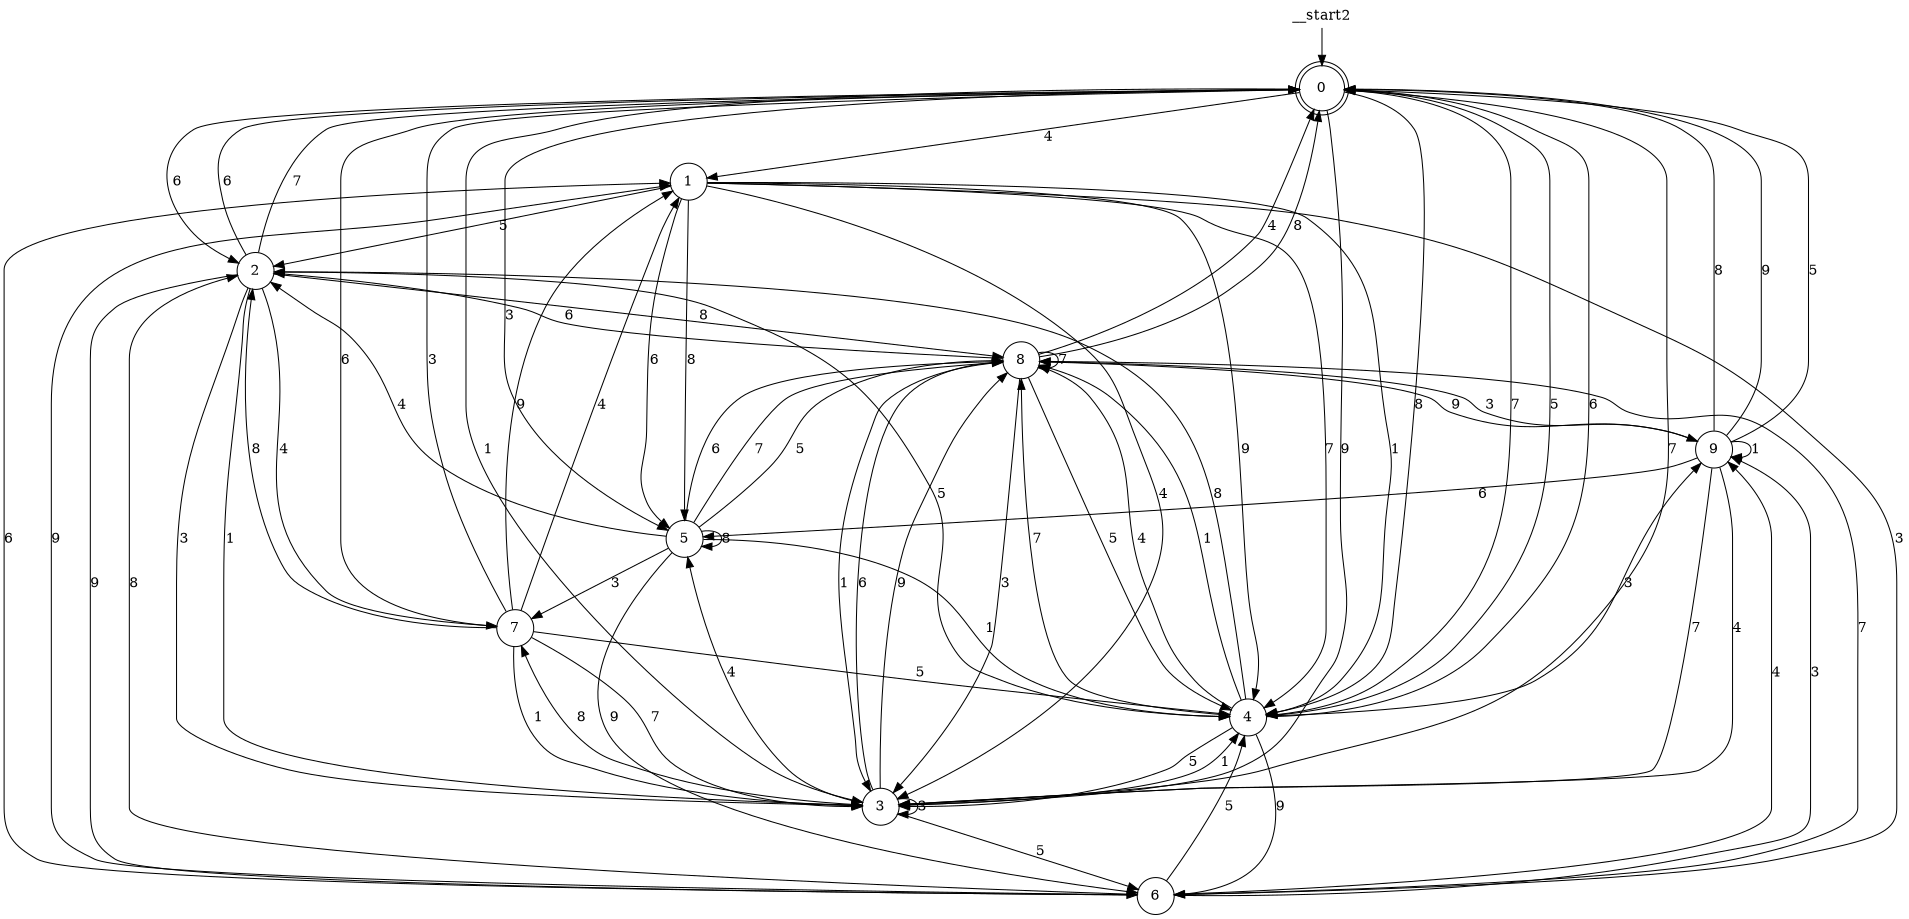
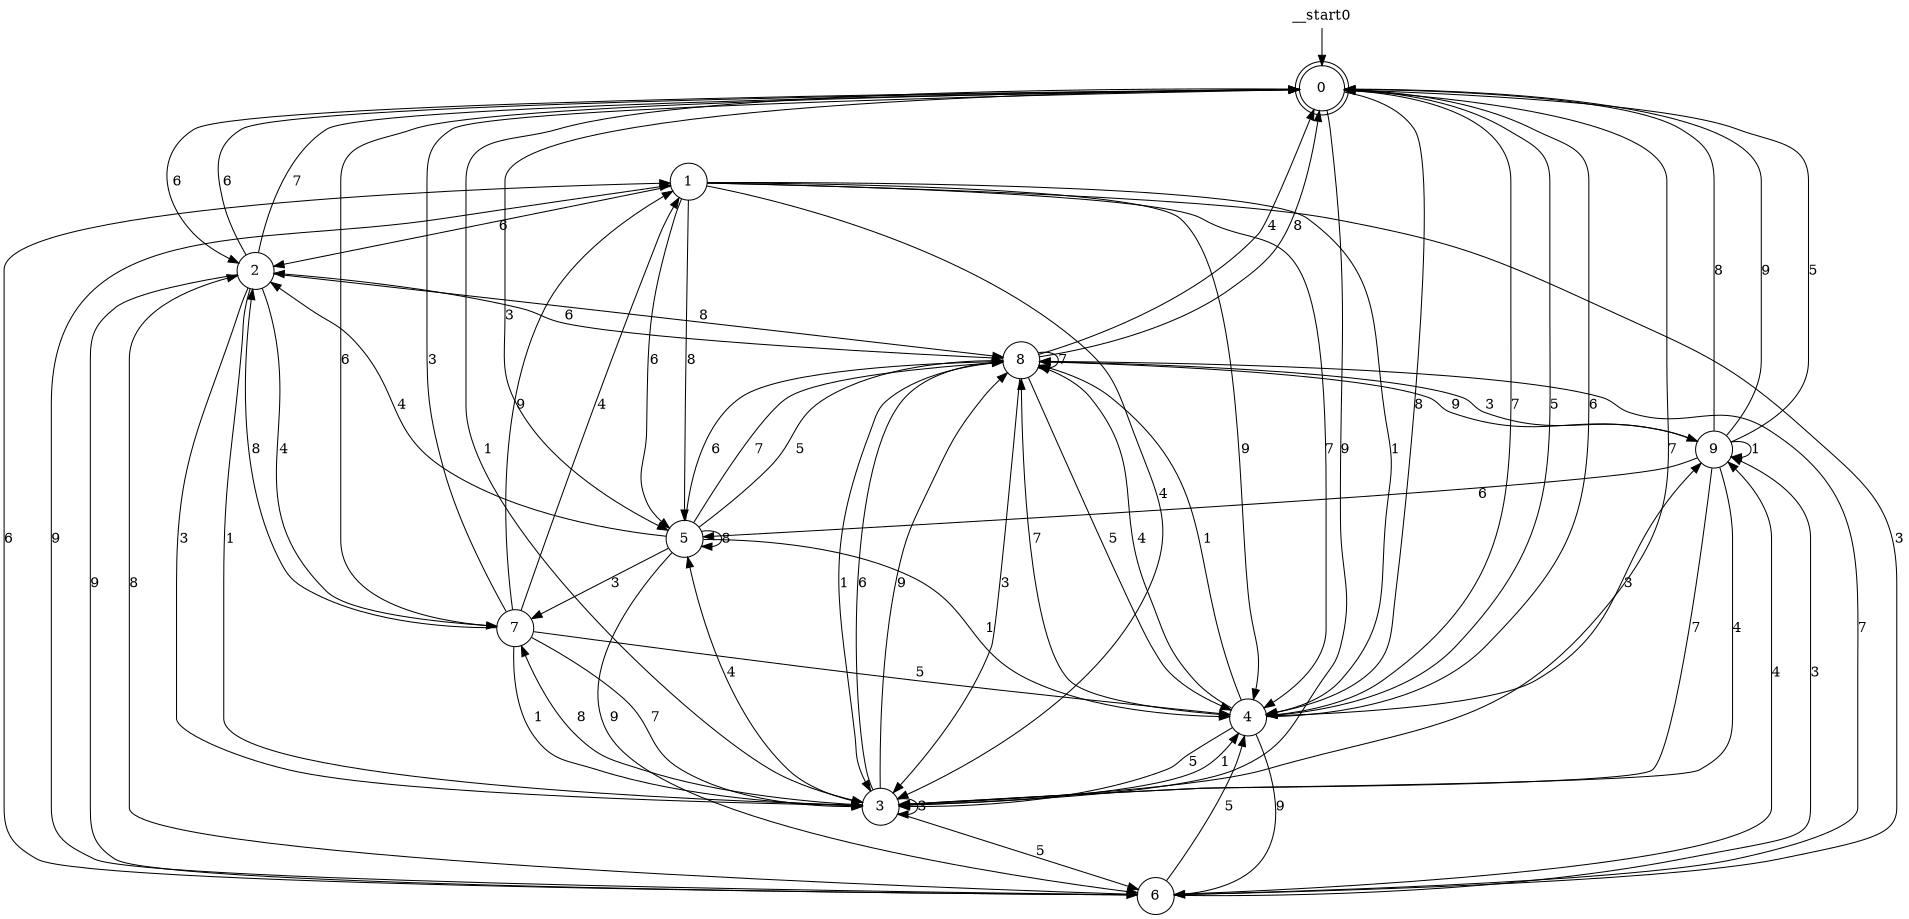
(1322, 16) -> (1322, 16)
(1008, 135) -> none
(504, 226) -> (504, 226)
(893, 301) -> none
(820, 359) -> none
